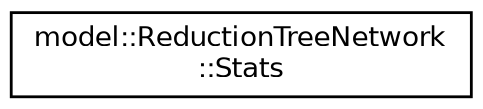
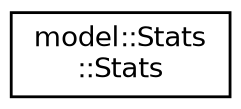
(241, 55) -> (121, 55)
